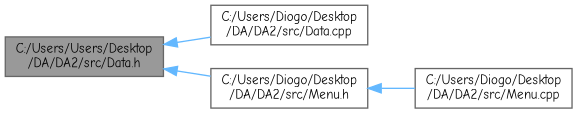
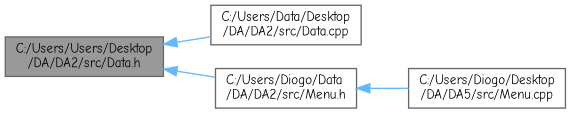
(289, 25) -> (286, 25)
(289, 88) -> (286, 88)
(494, 88) -> (487, 88)
